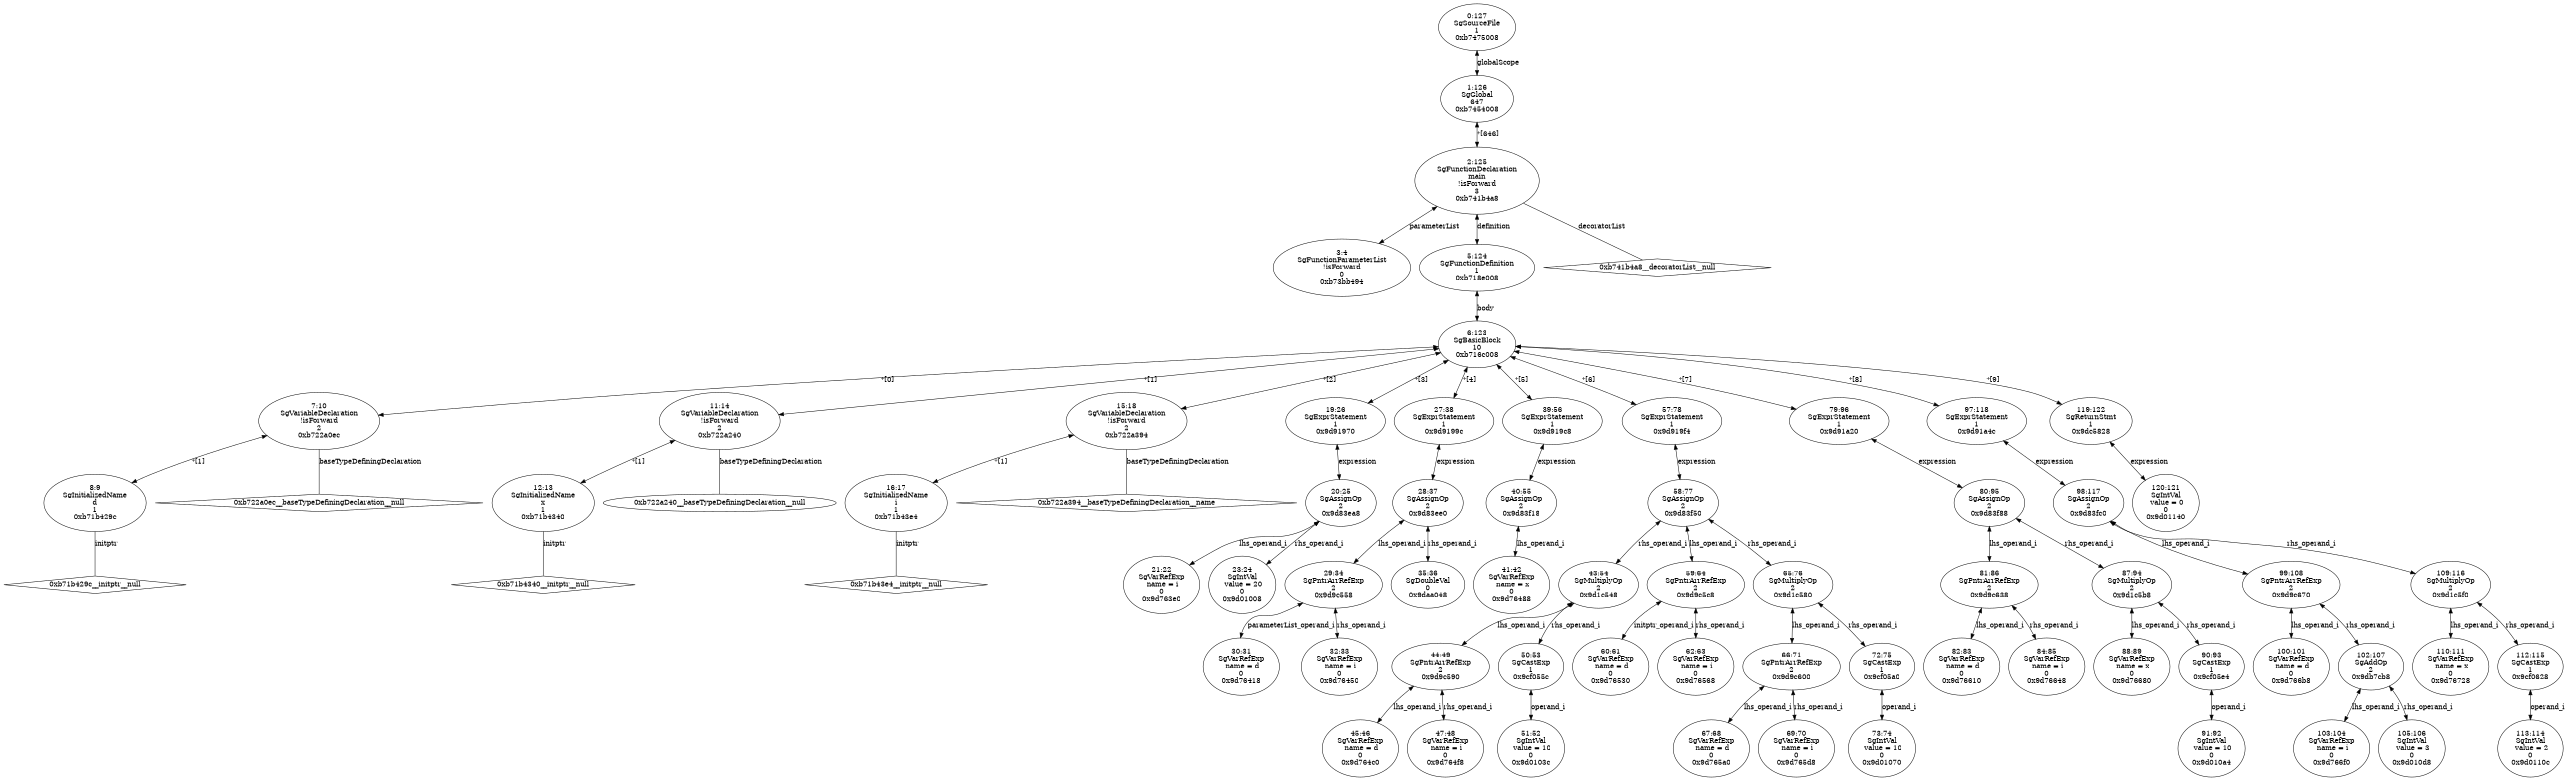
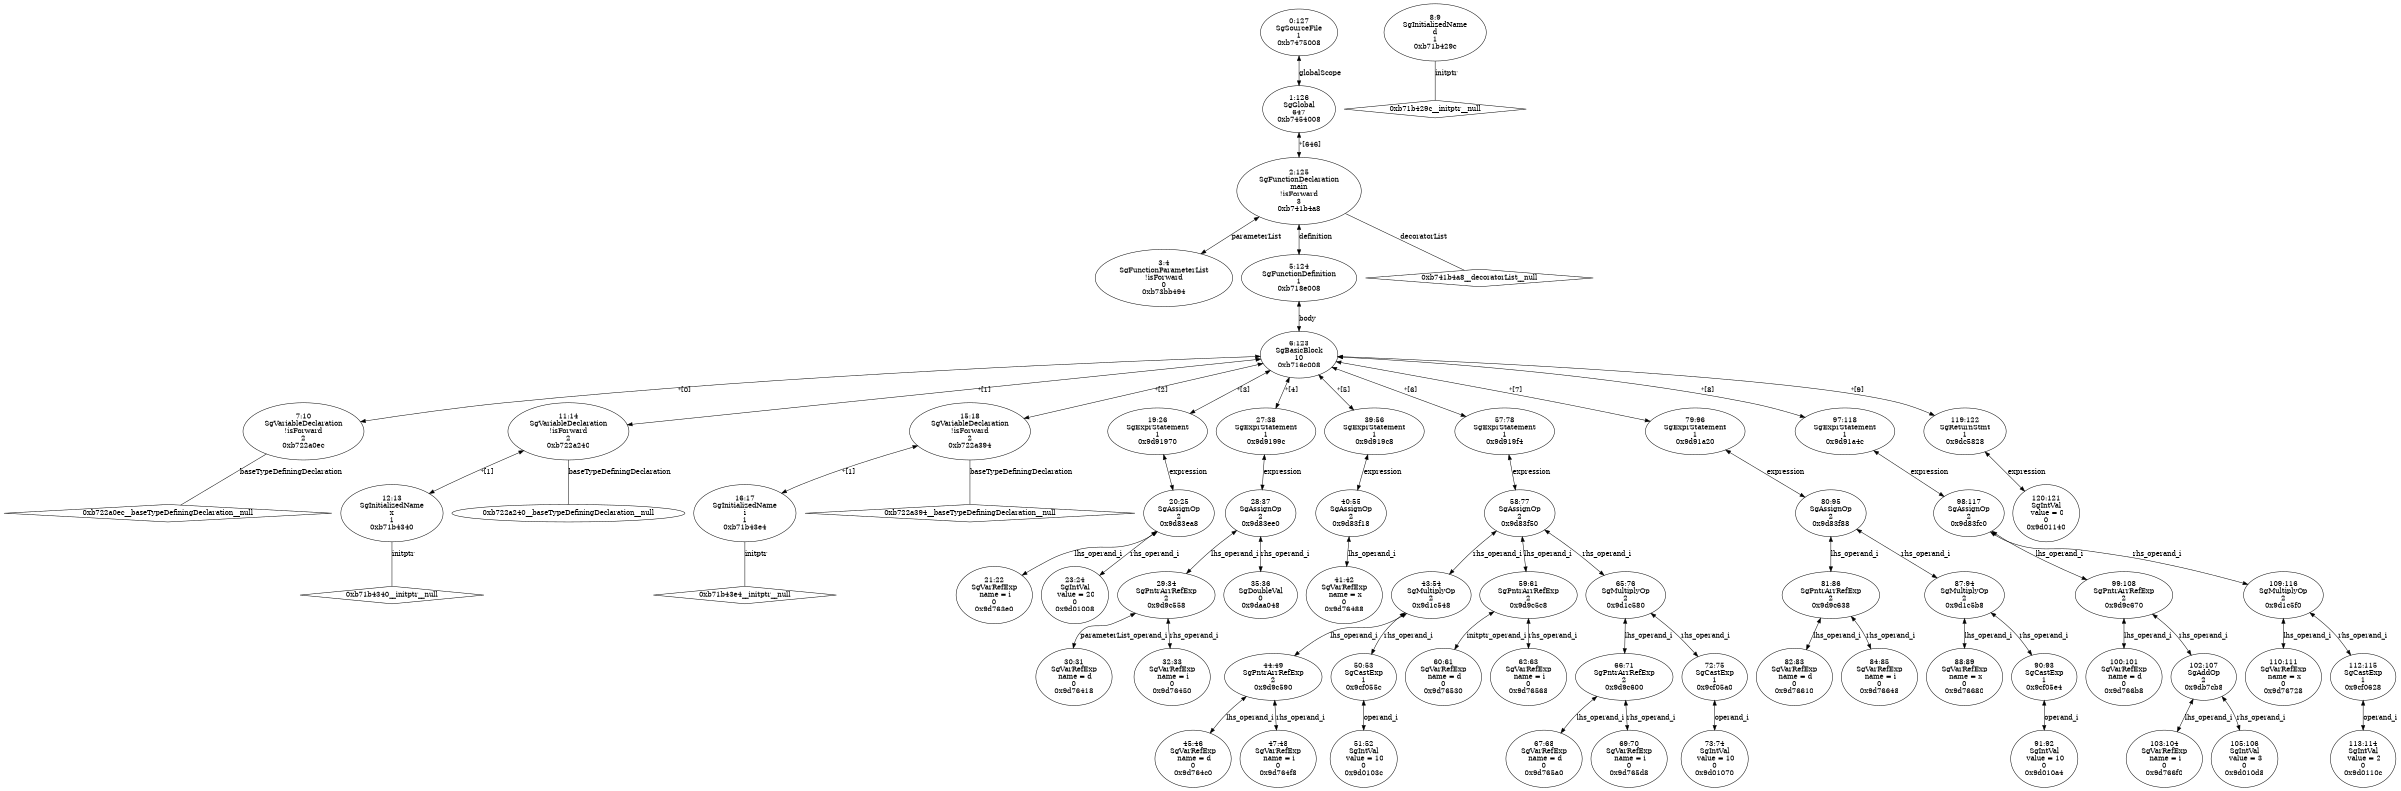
(199, 457) -> none
(1127, 503) -> (970, 513)
(1696, 585) -> (1528, 595)
